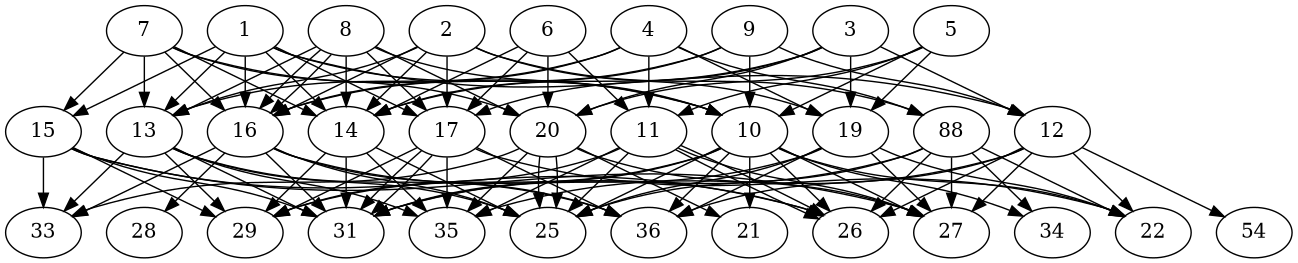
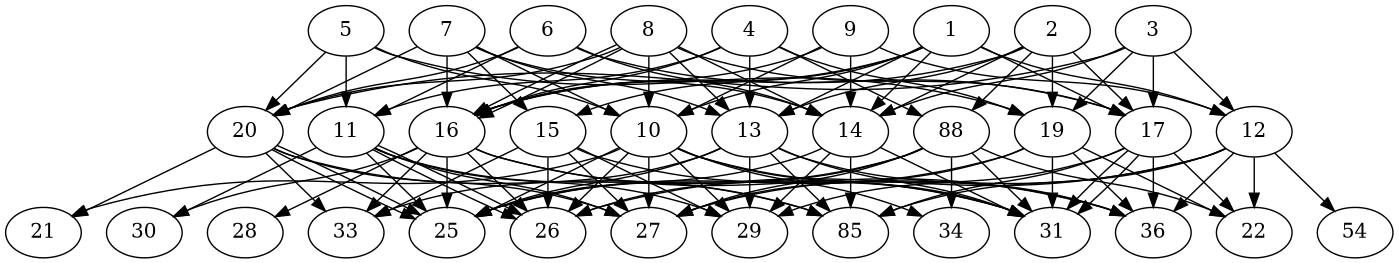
(944, 182) -> none
none -> (144, 233)
(447, 233) -> (851, 233)
